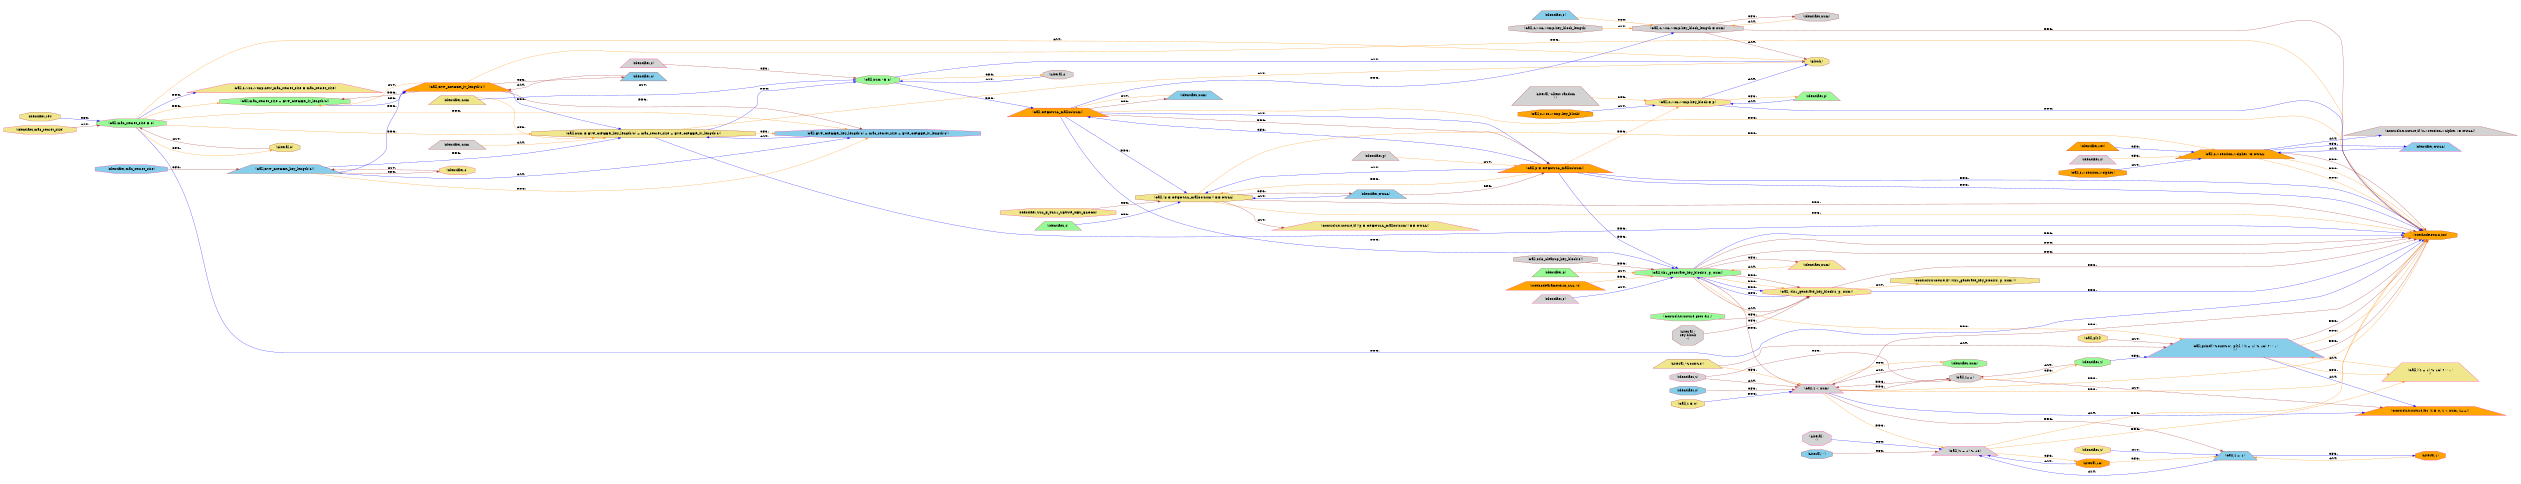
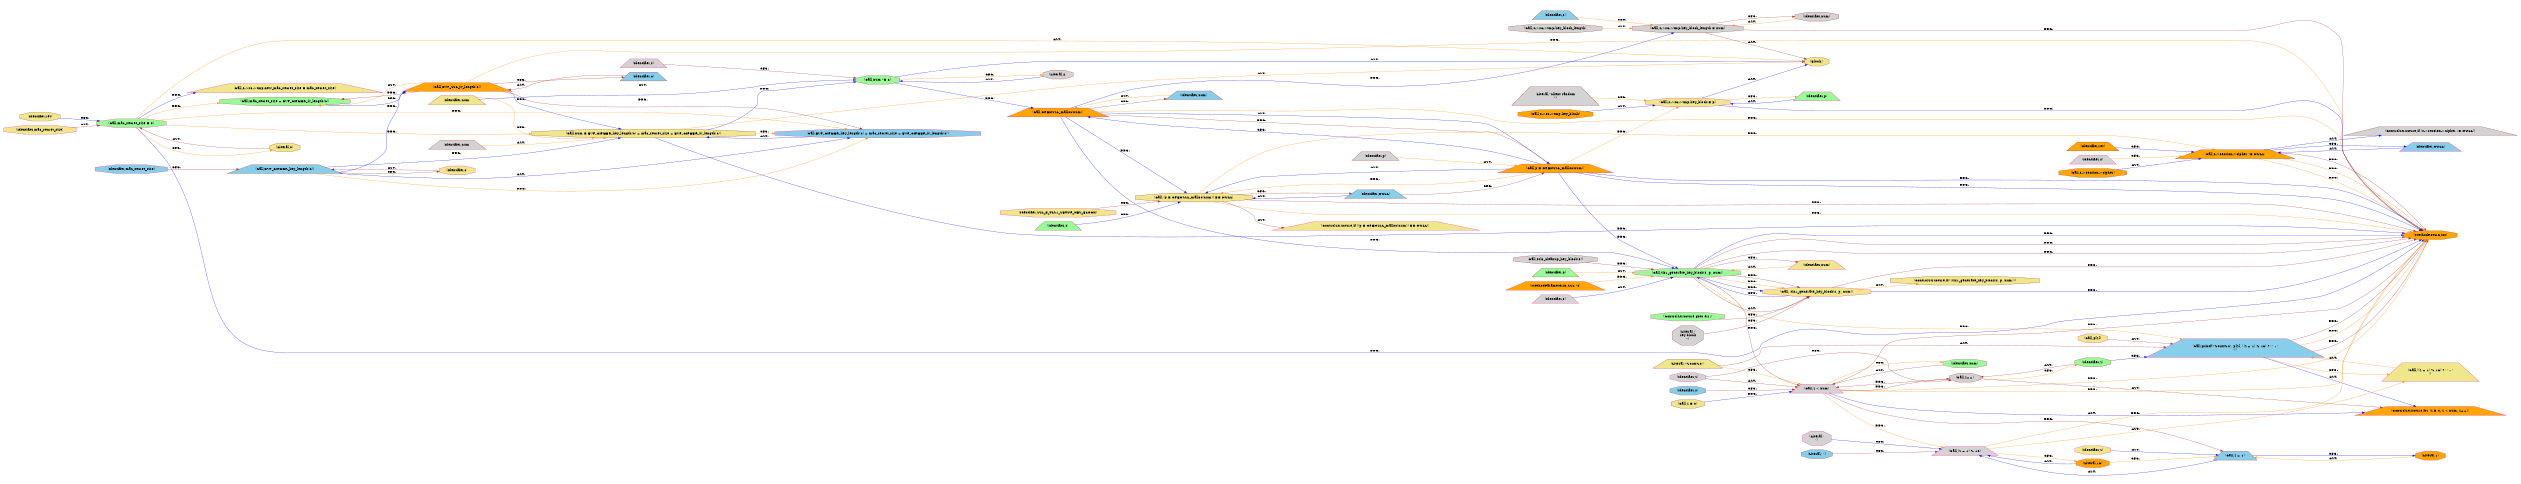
(457, 87) -> (457, 87)
(2136, 429) -> (2136, 429)
